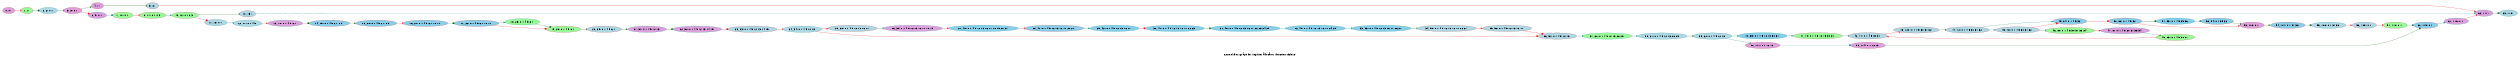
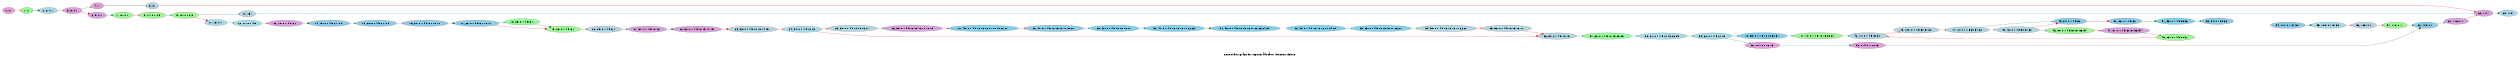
(2252, 25) -> none
(1141, 28) -> (1141, 28)
(1283, 28) -> none
